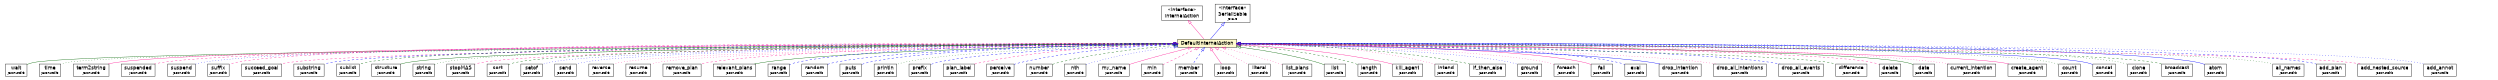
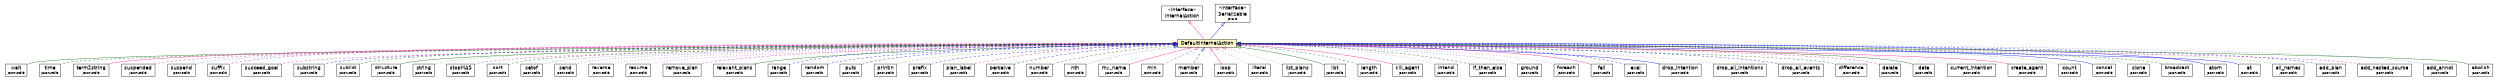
(617, 49) -> (617, 49)
none -> (2249, 70)
none -> (2481, 70)
